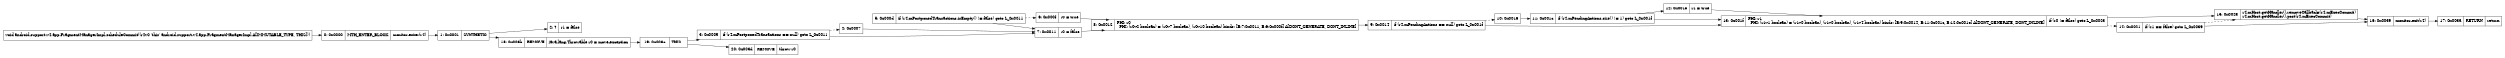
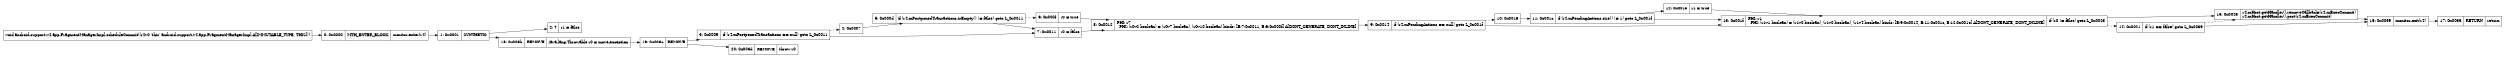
(1124, 23) -> (1124, 23)
(948, 30) -> (881, 26)
(676, 42) -> (676, 42)
